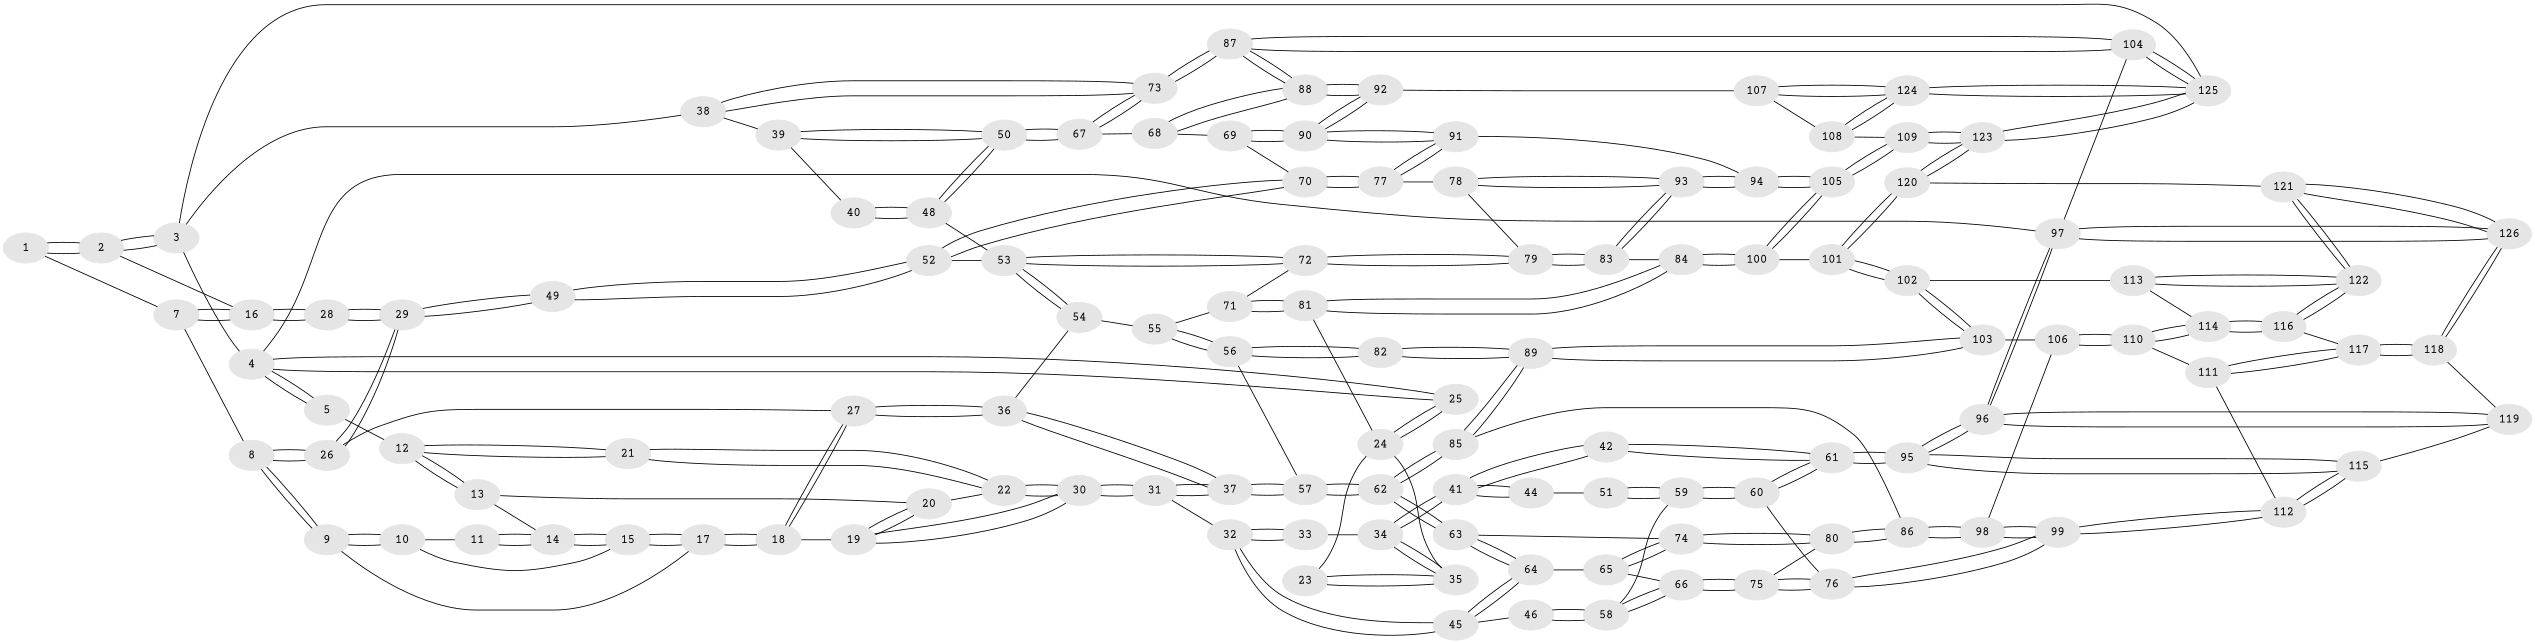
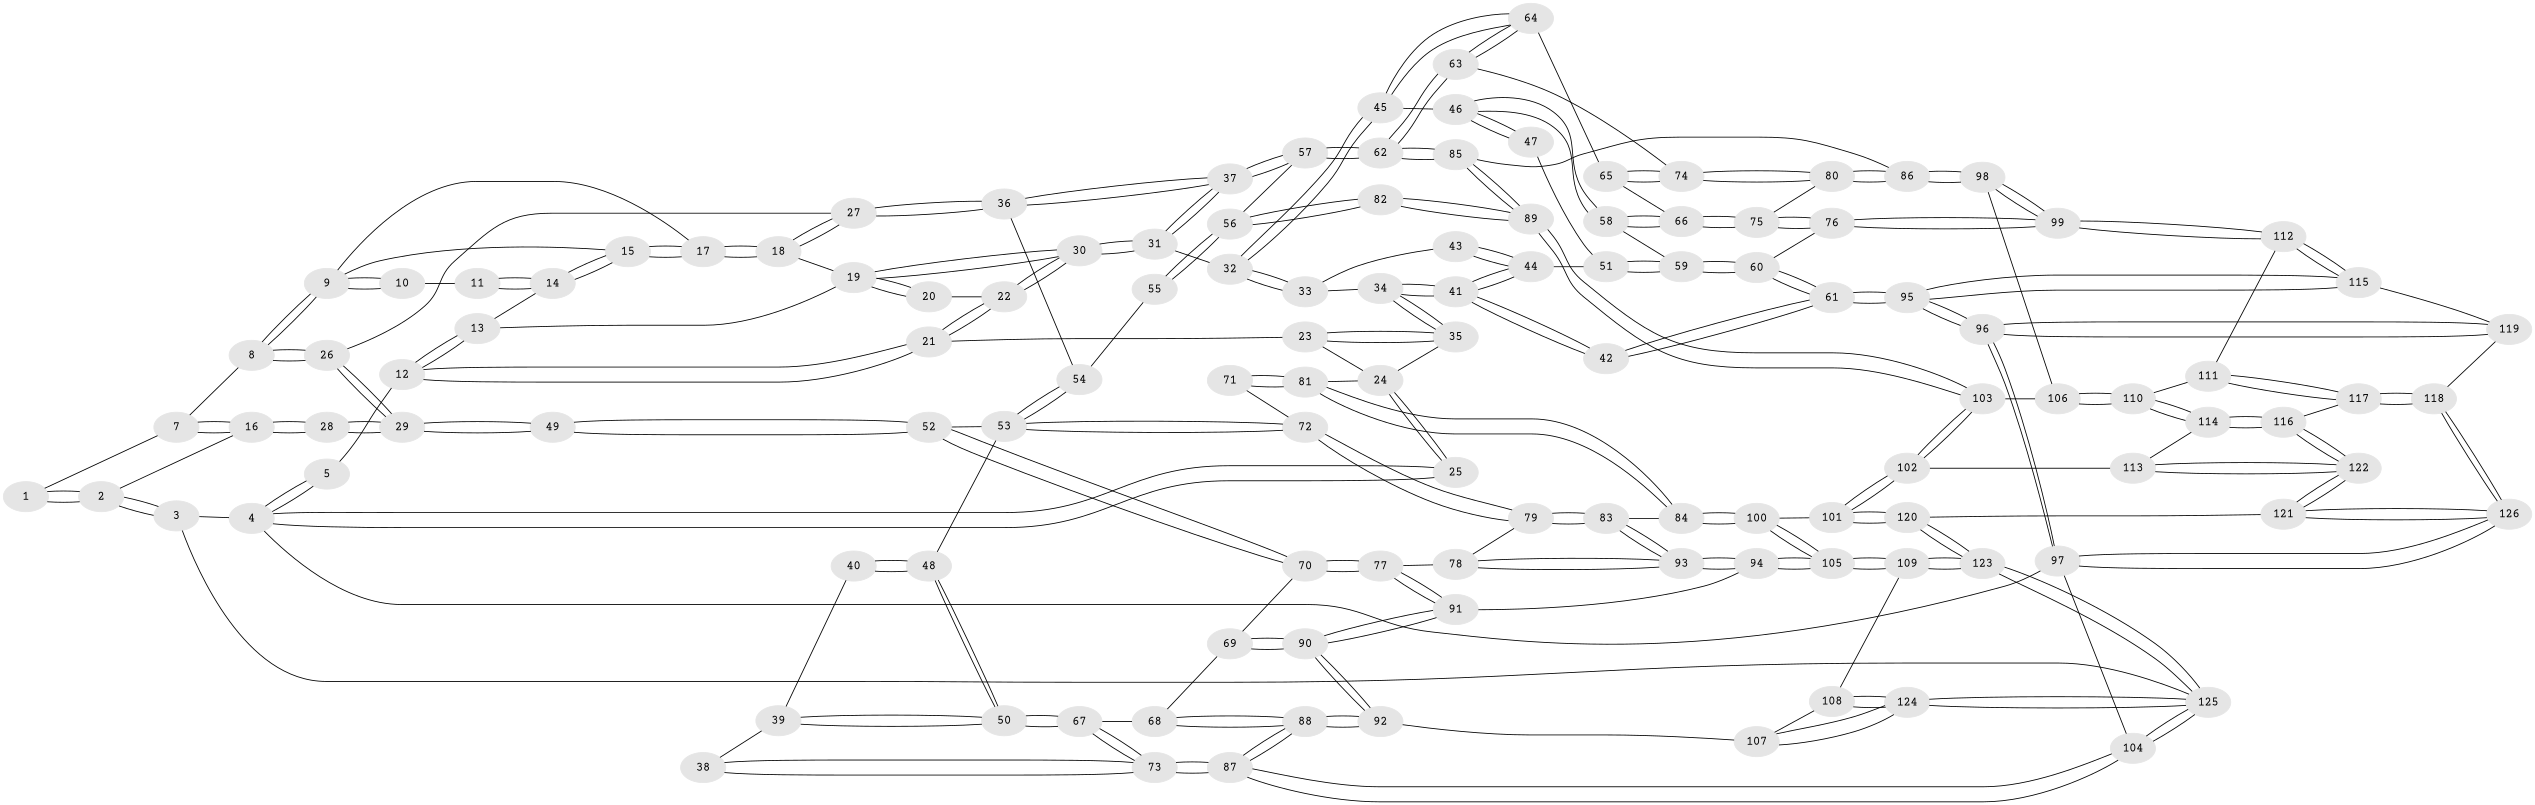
(416, 127) -> none
none -> (1531, 142)
none -> (1456, 247)
(1192, 318) -> none
none -> (1125, 339)
(703, 499) -> (671, 325)
(515, 571) -> (480, 248)
